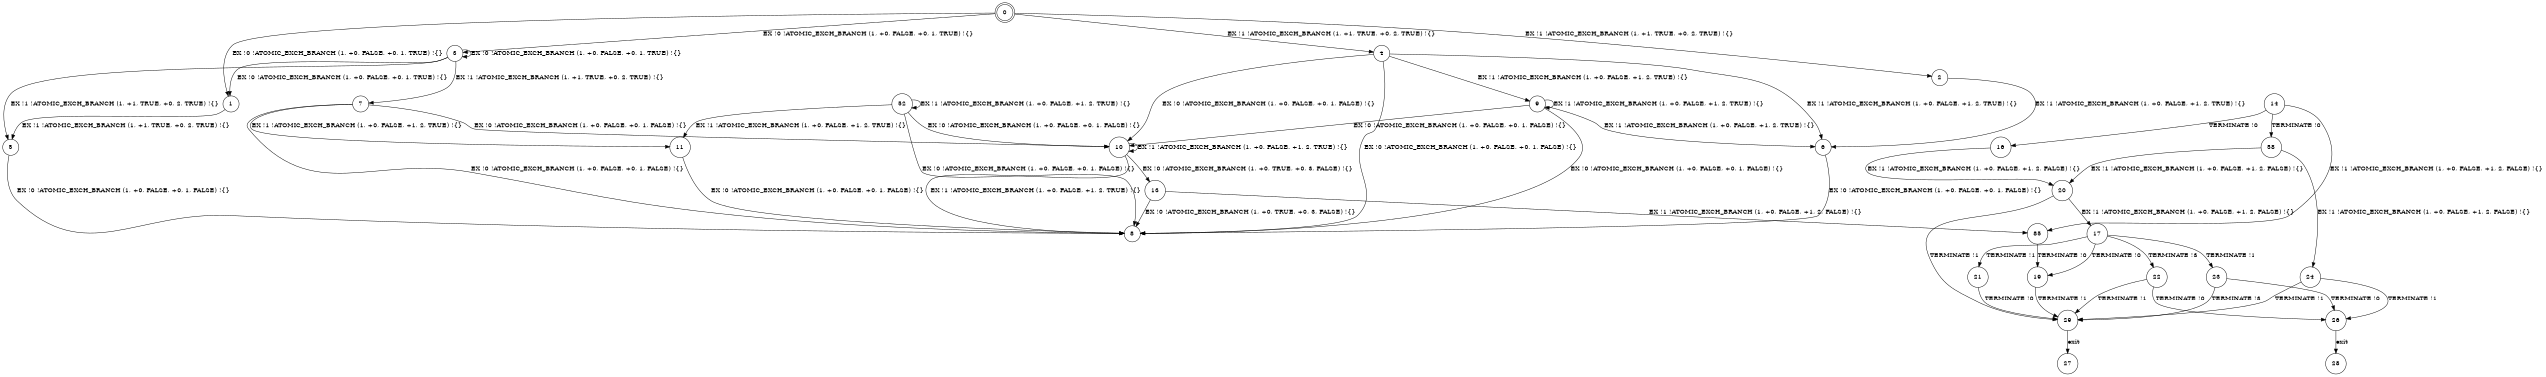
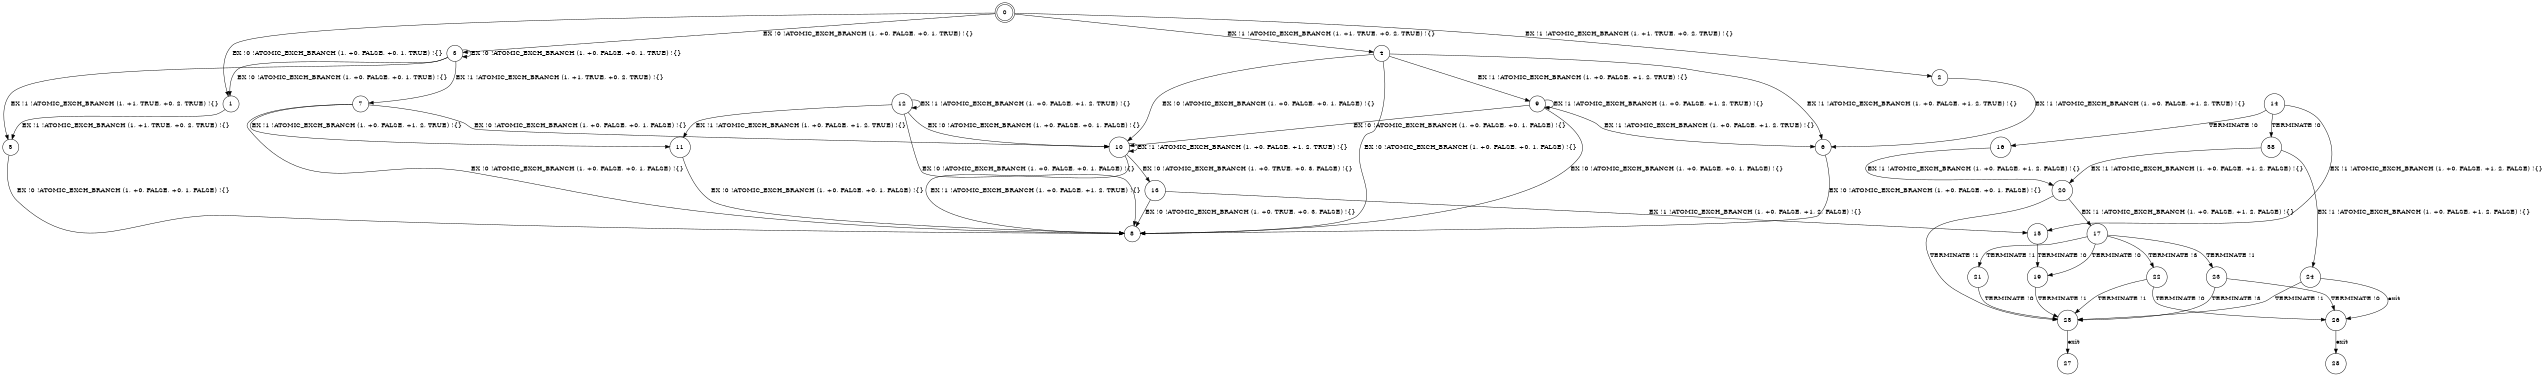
(902, 104) -> (902, 104)
(2038, 234) -> (2038, 234)
(2413, 299) -> (2394, 299)
(2068, 320) -> (2068, 320)
